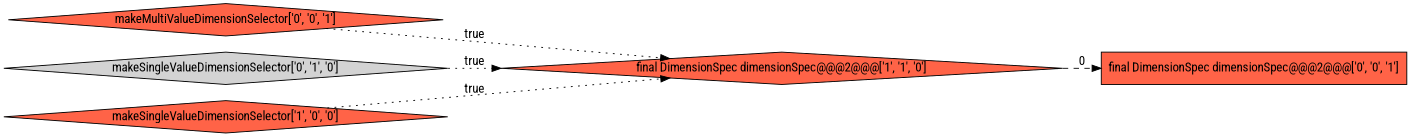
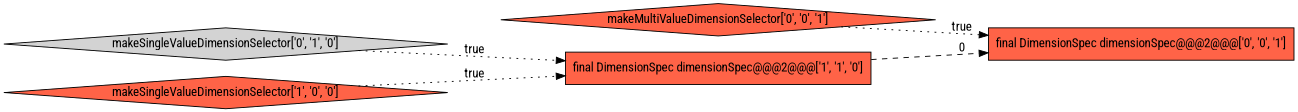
(493, 43) -> (910, 31)
(782, 68) -> (718, 68)
